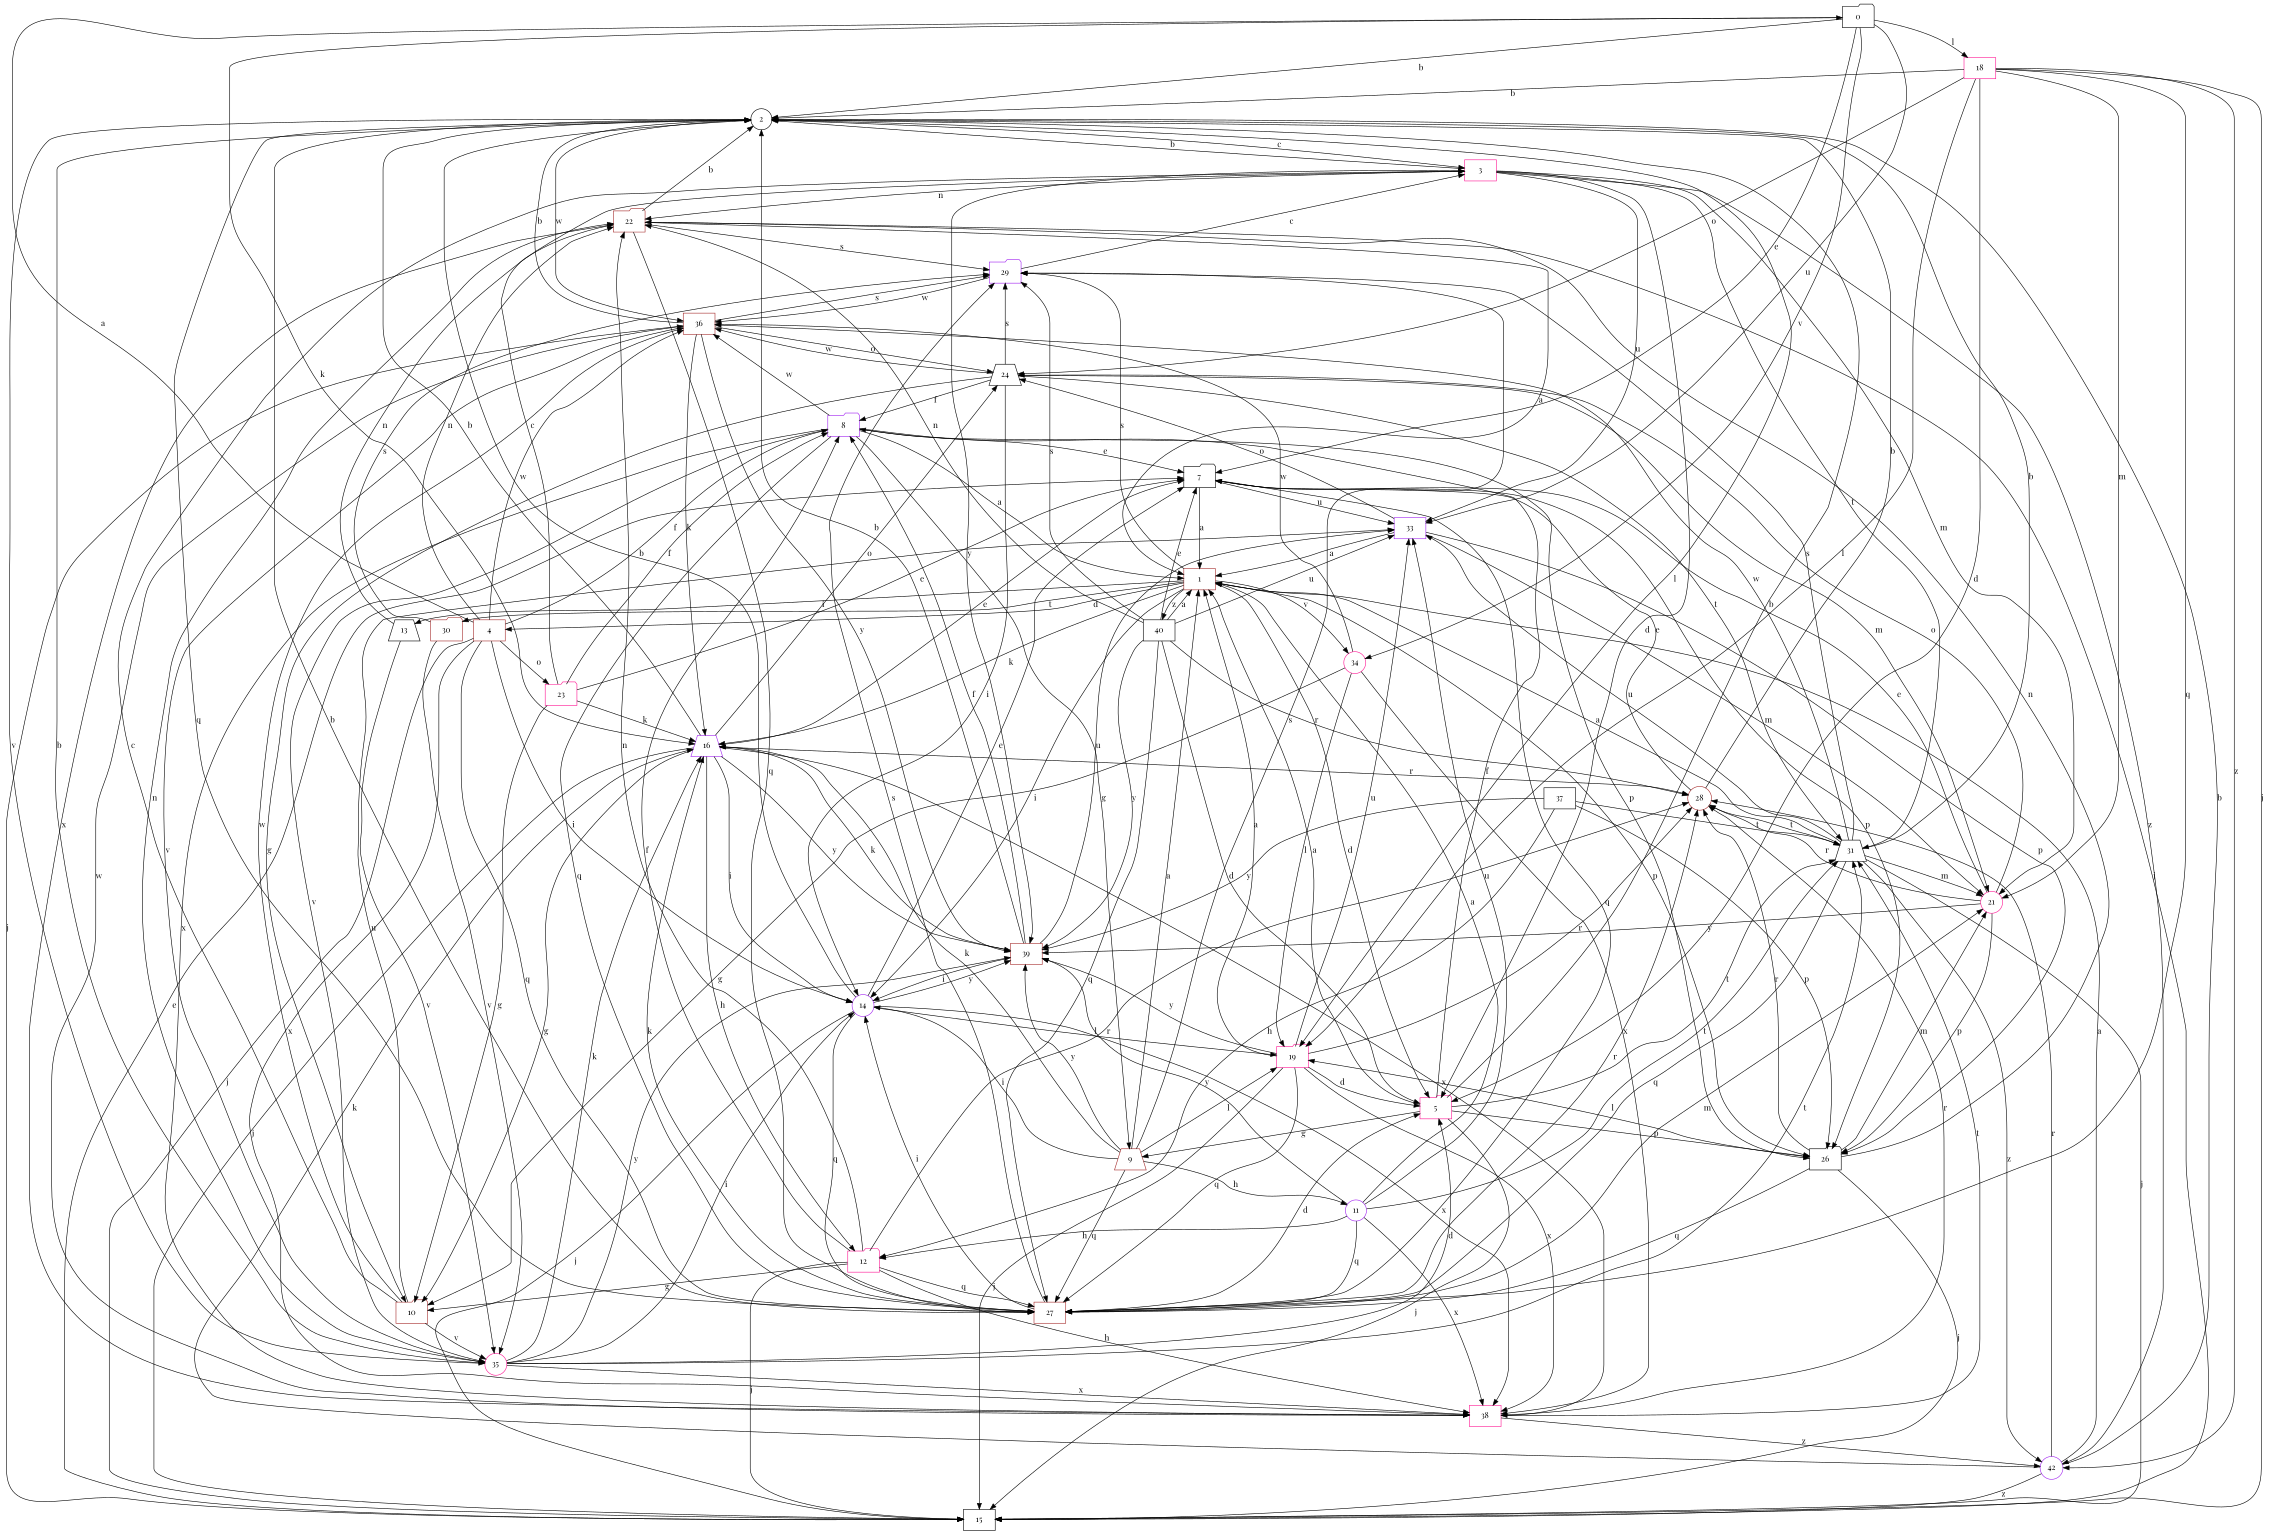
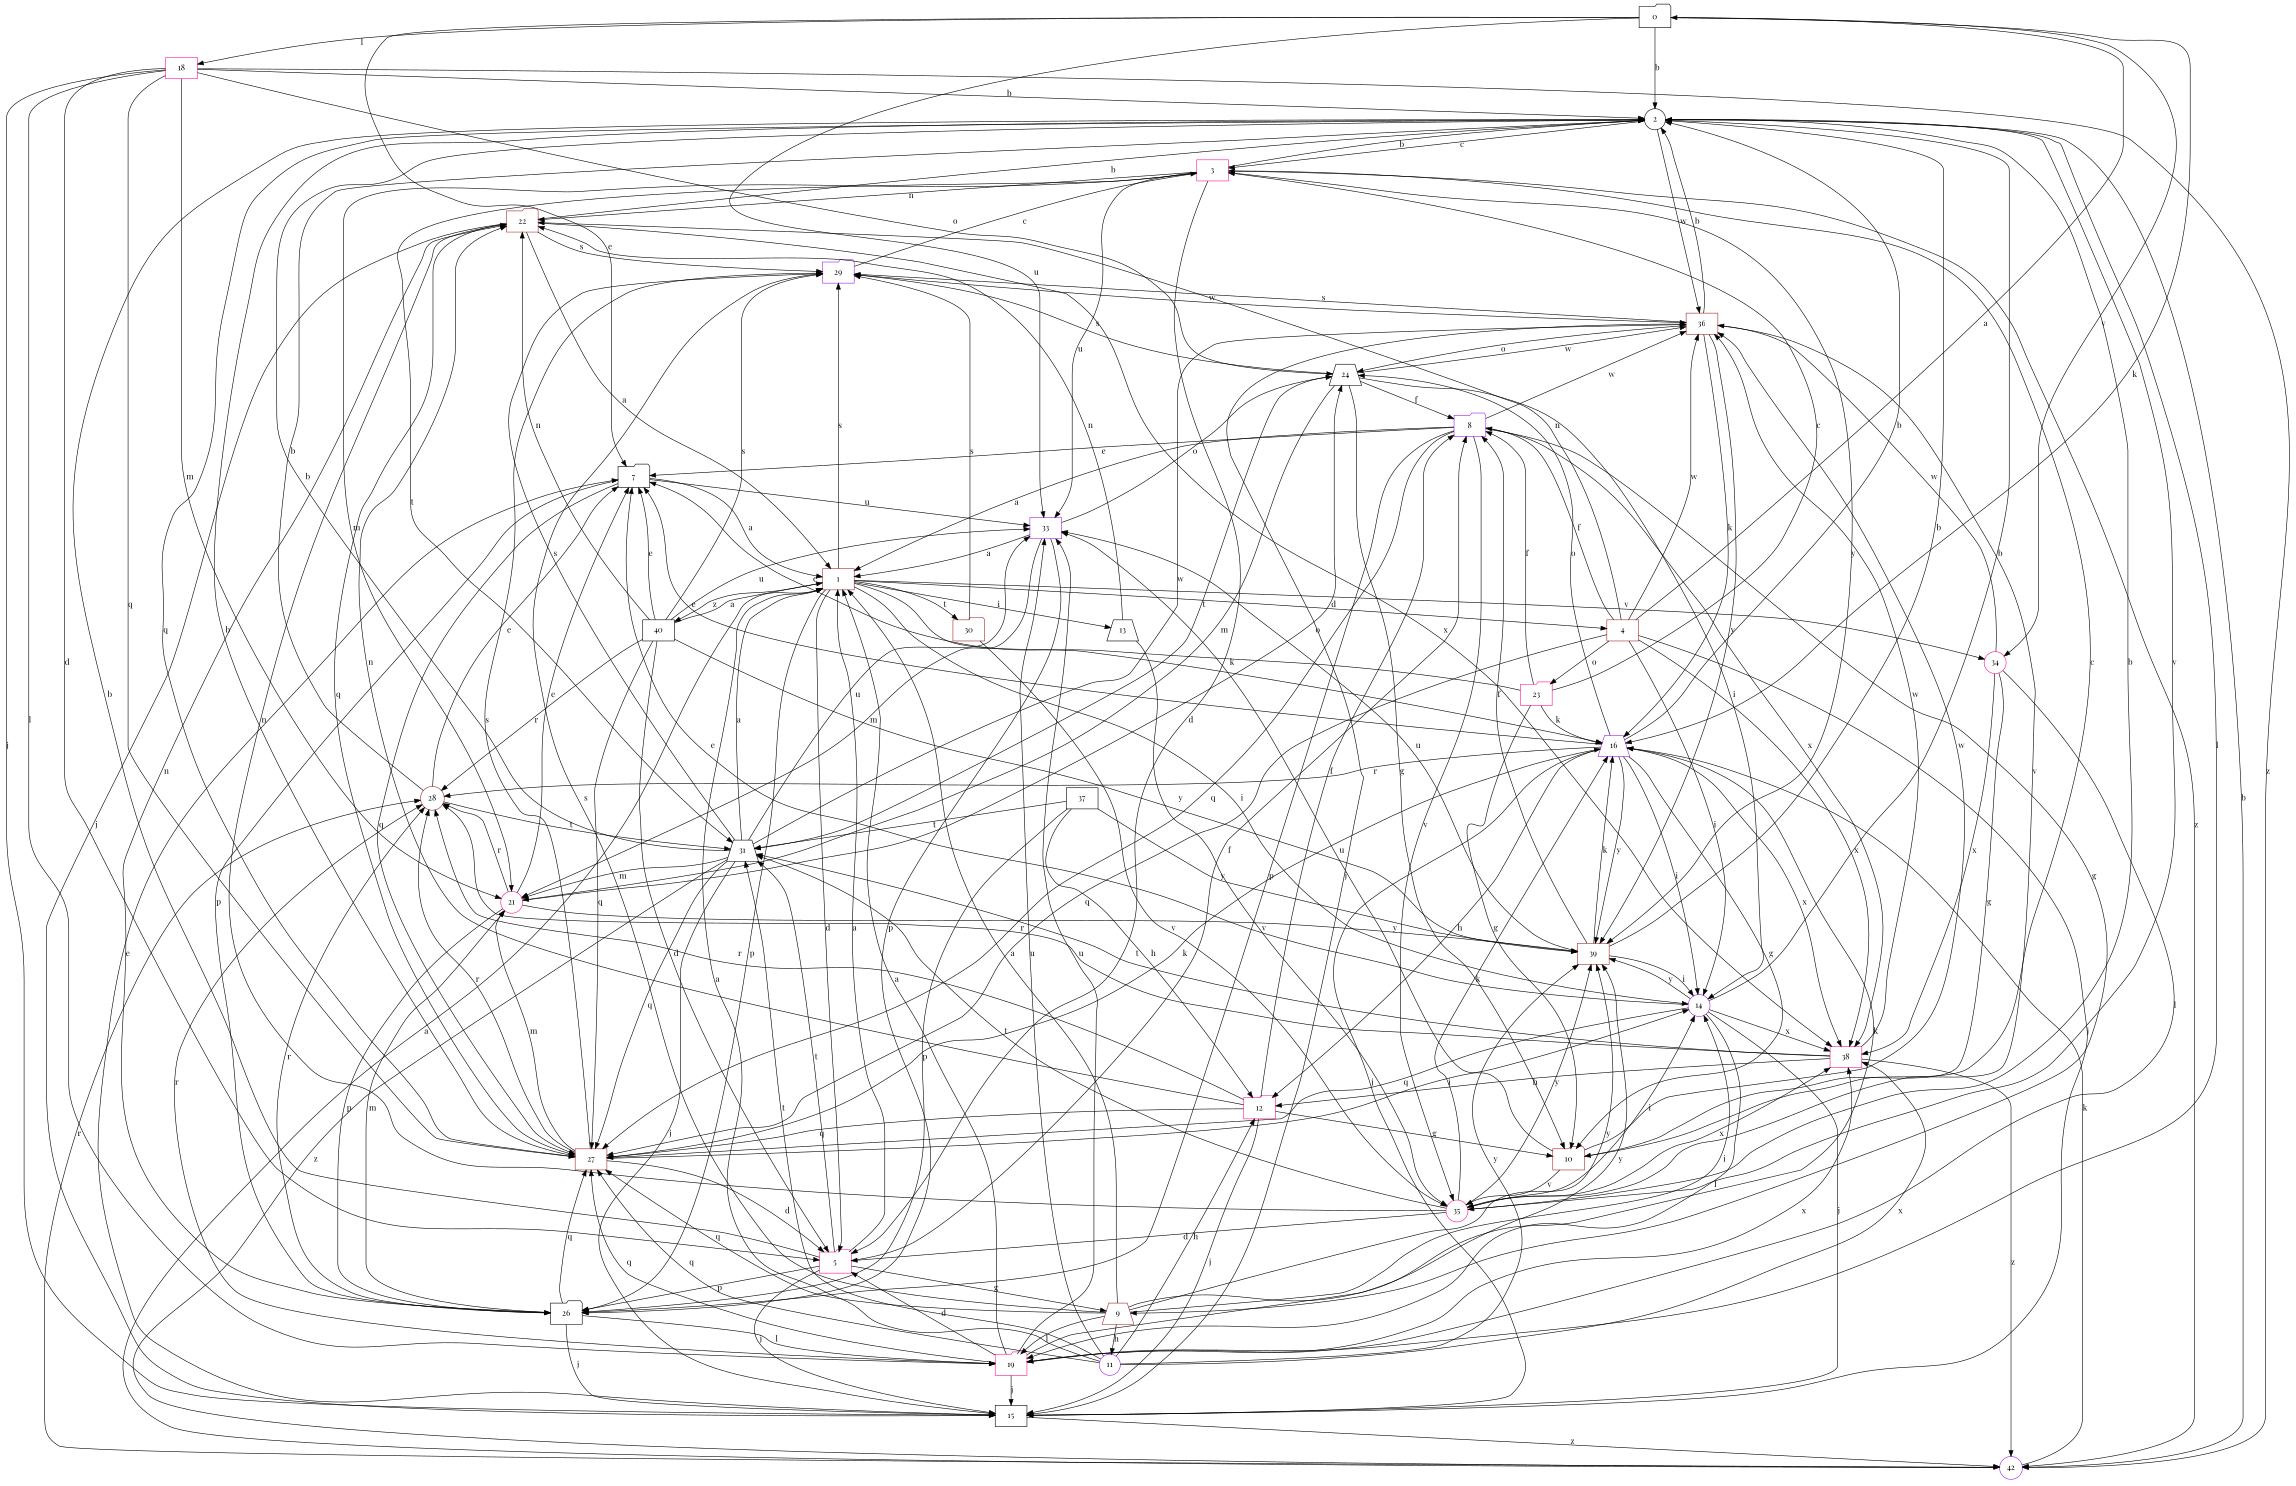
(1168, 1356) -> (1569, 1075)
(1524, 1516) -> (1510, 1442)
